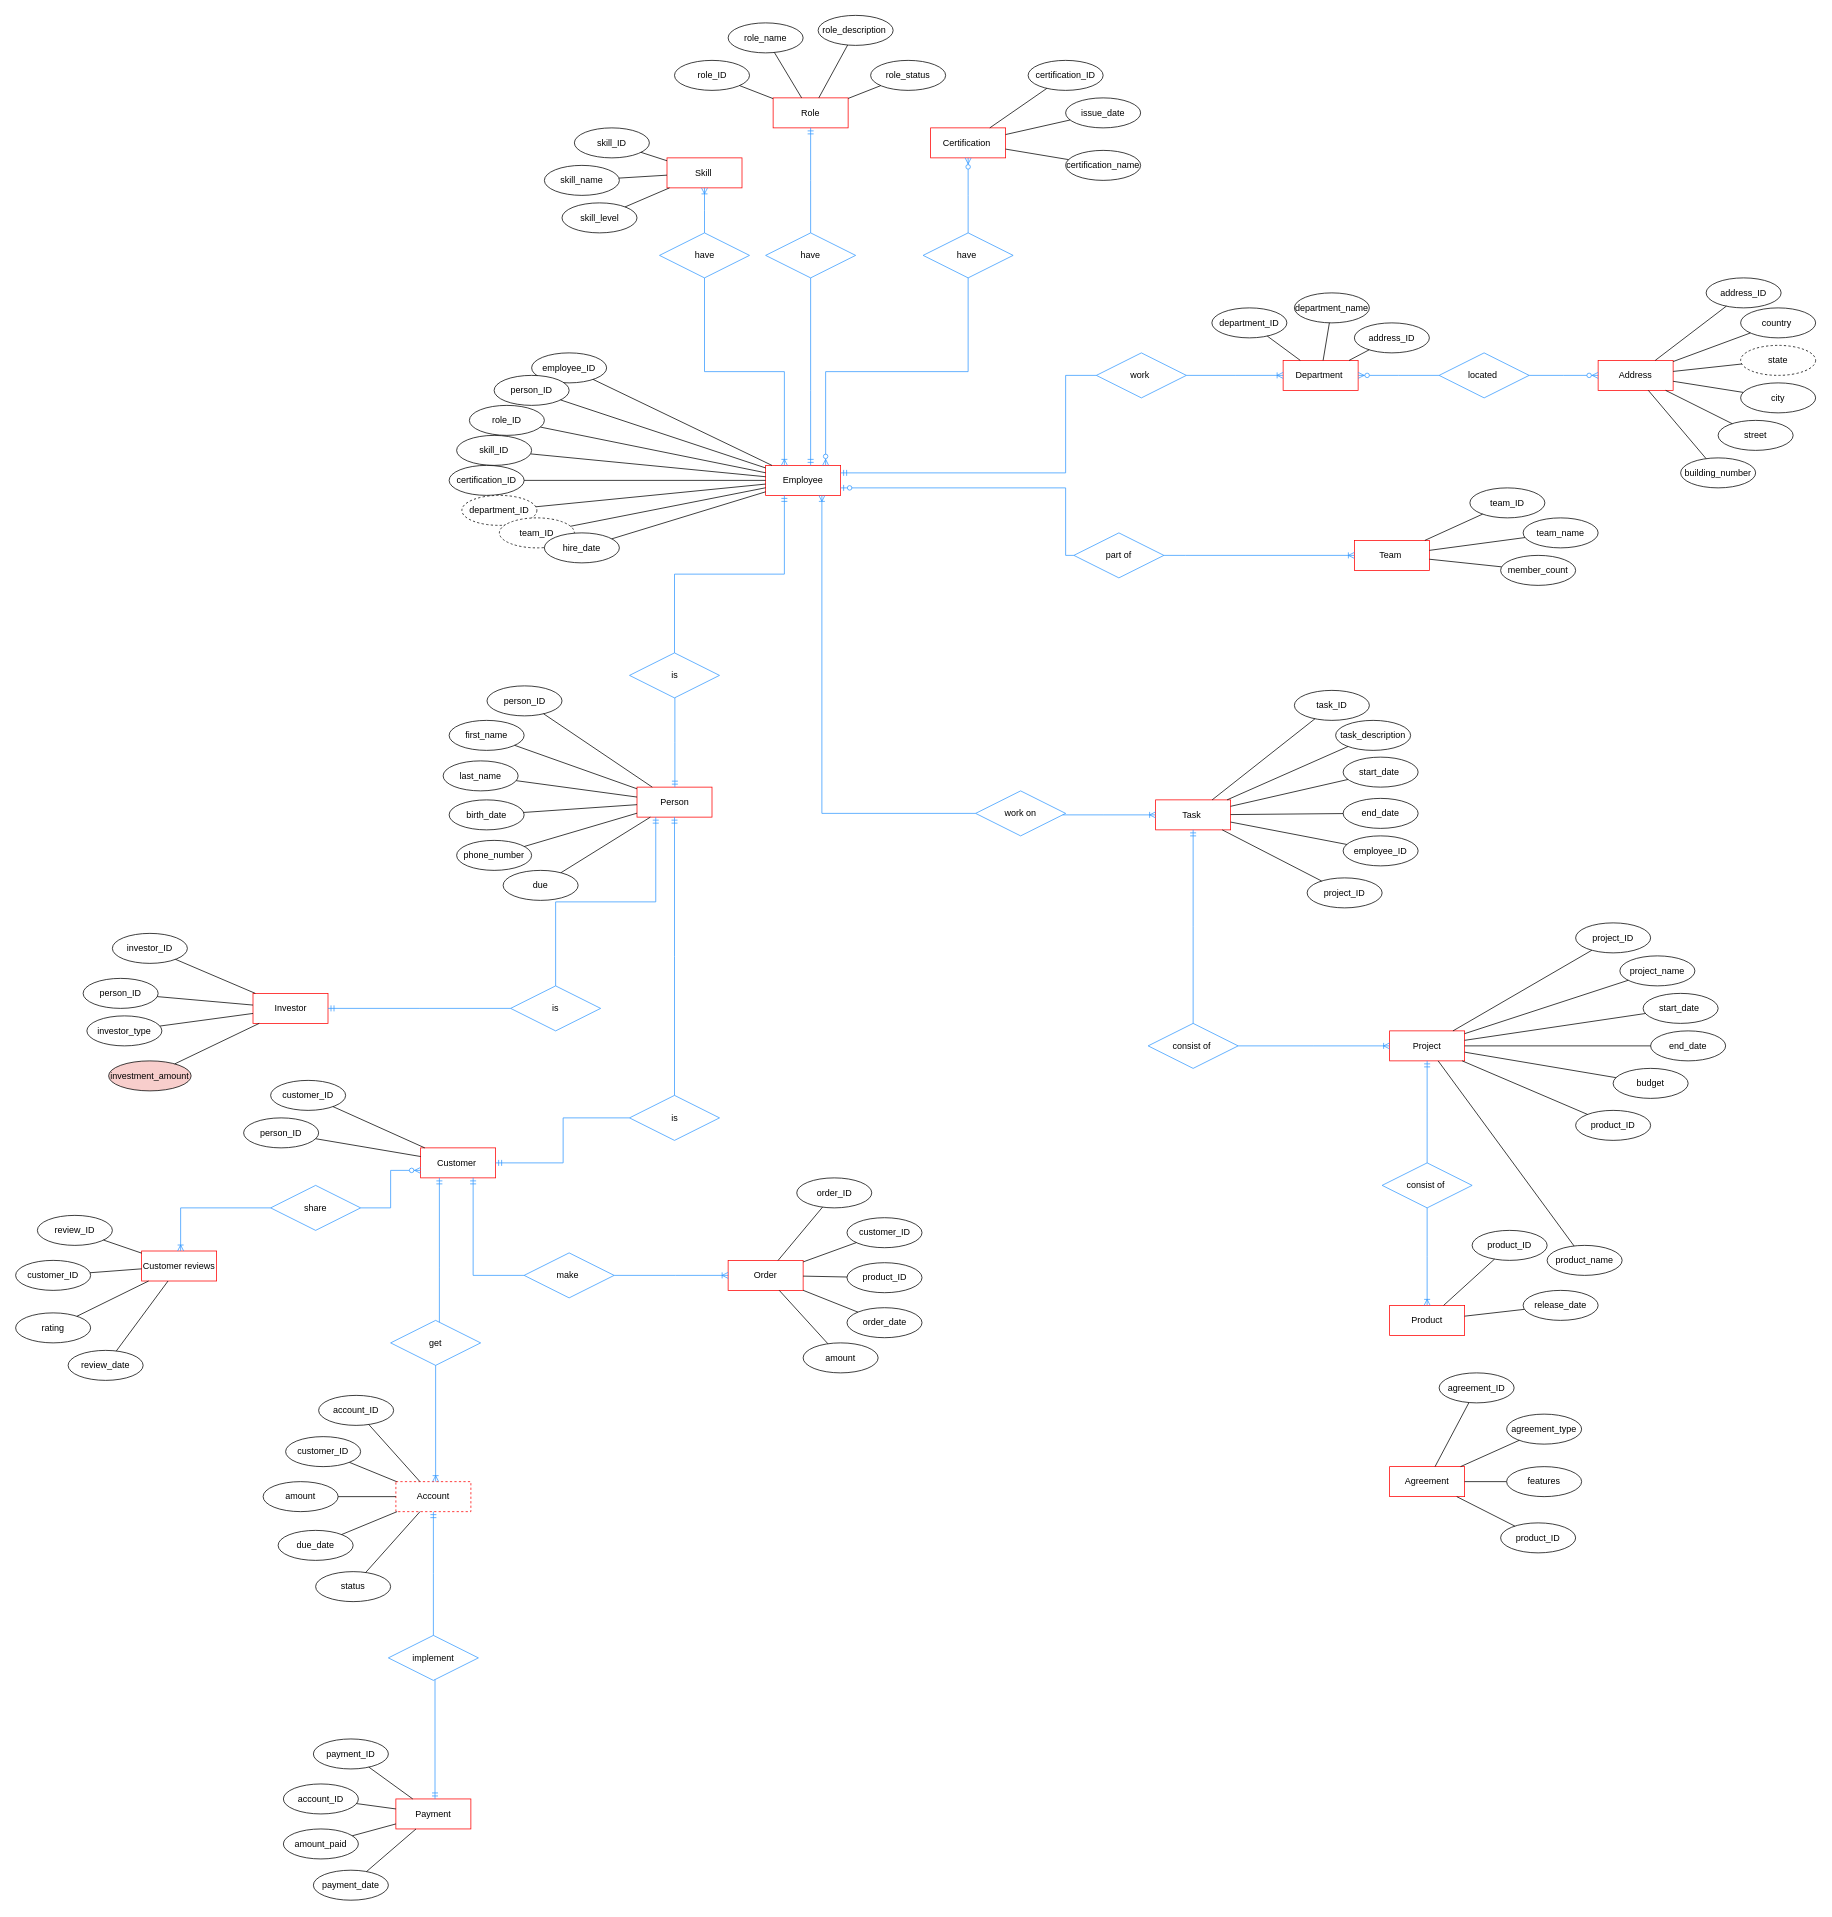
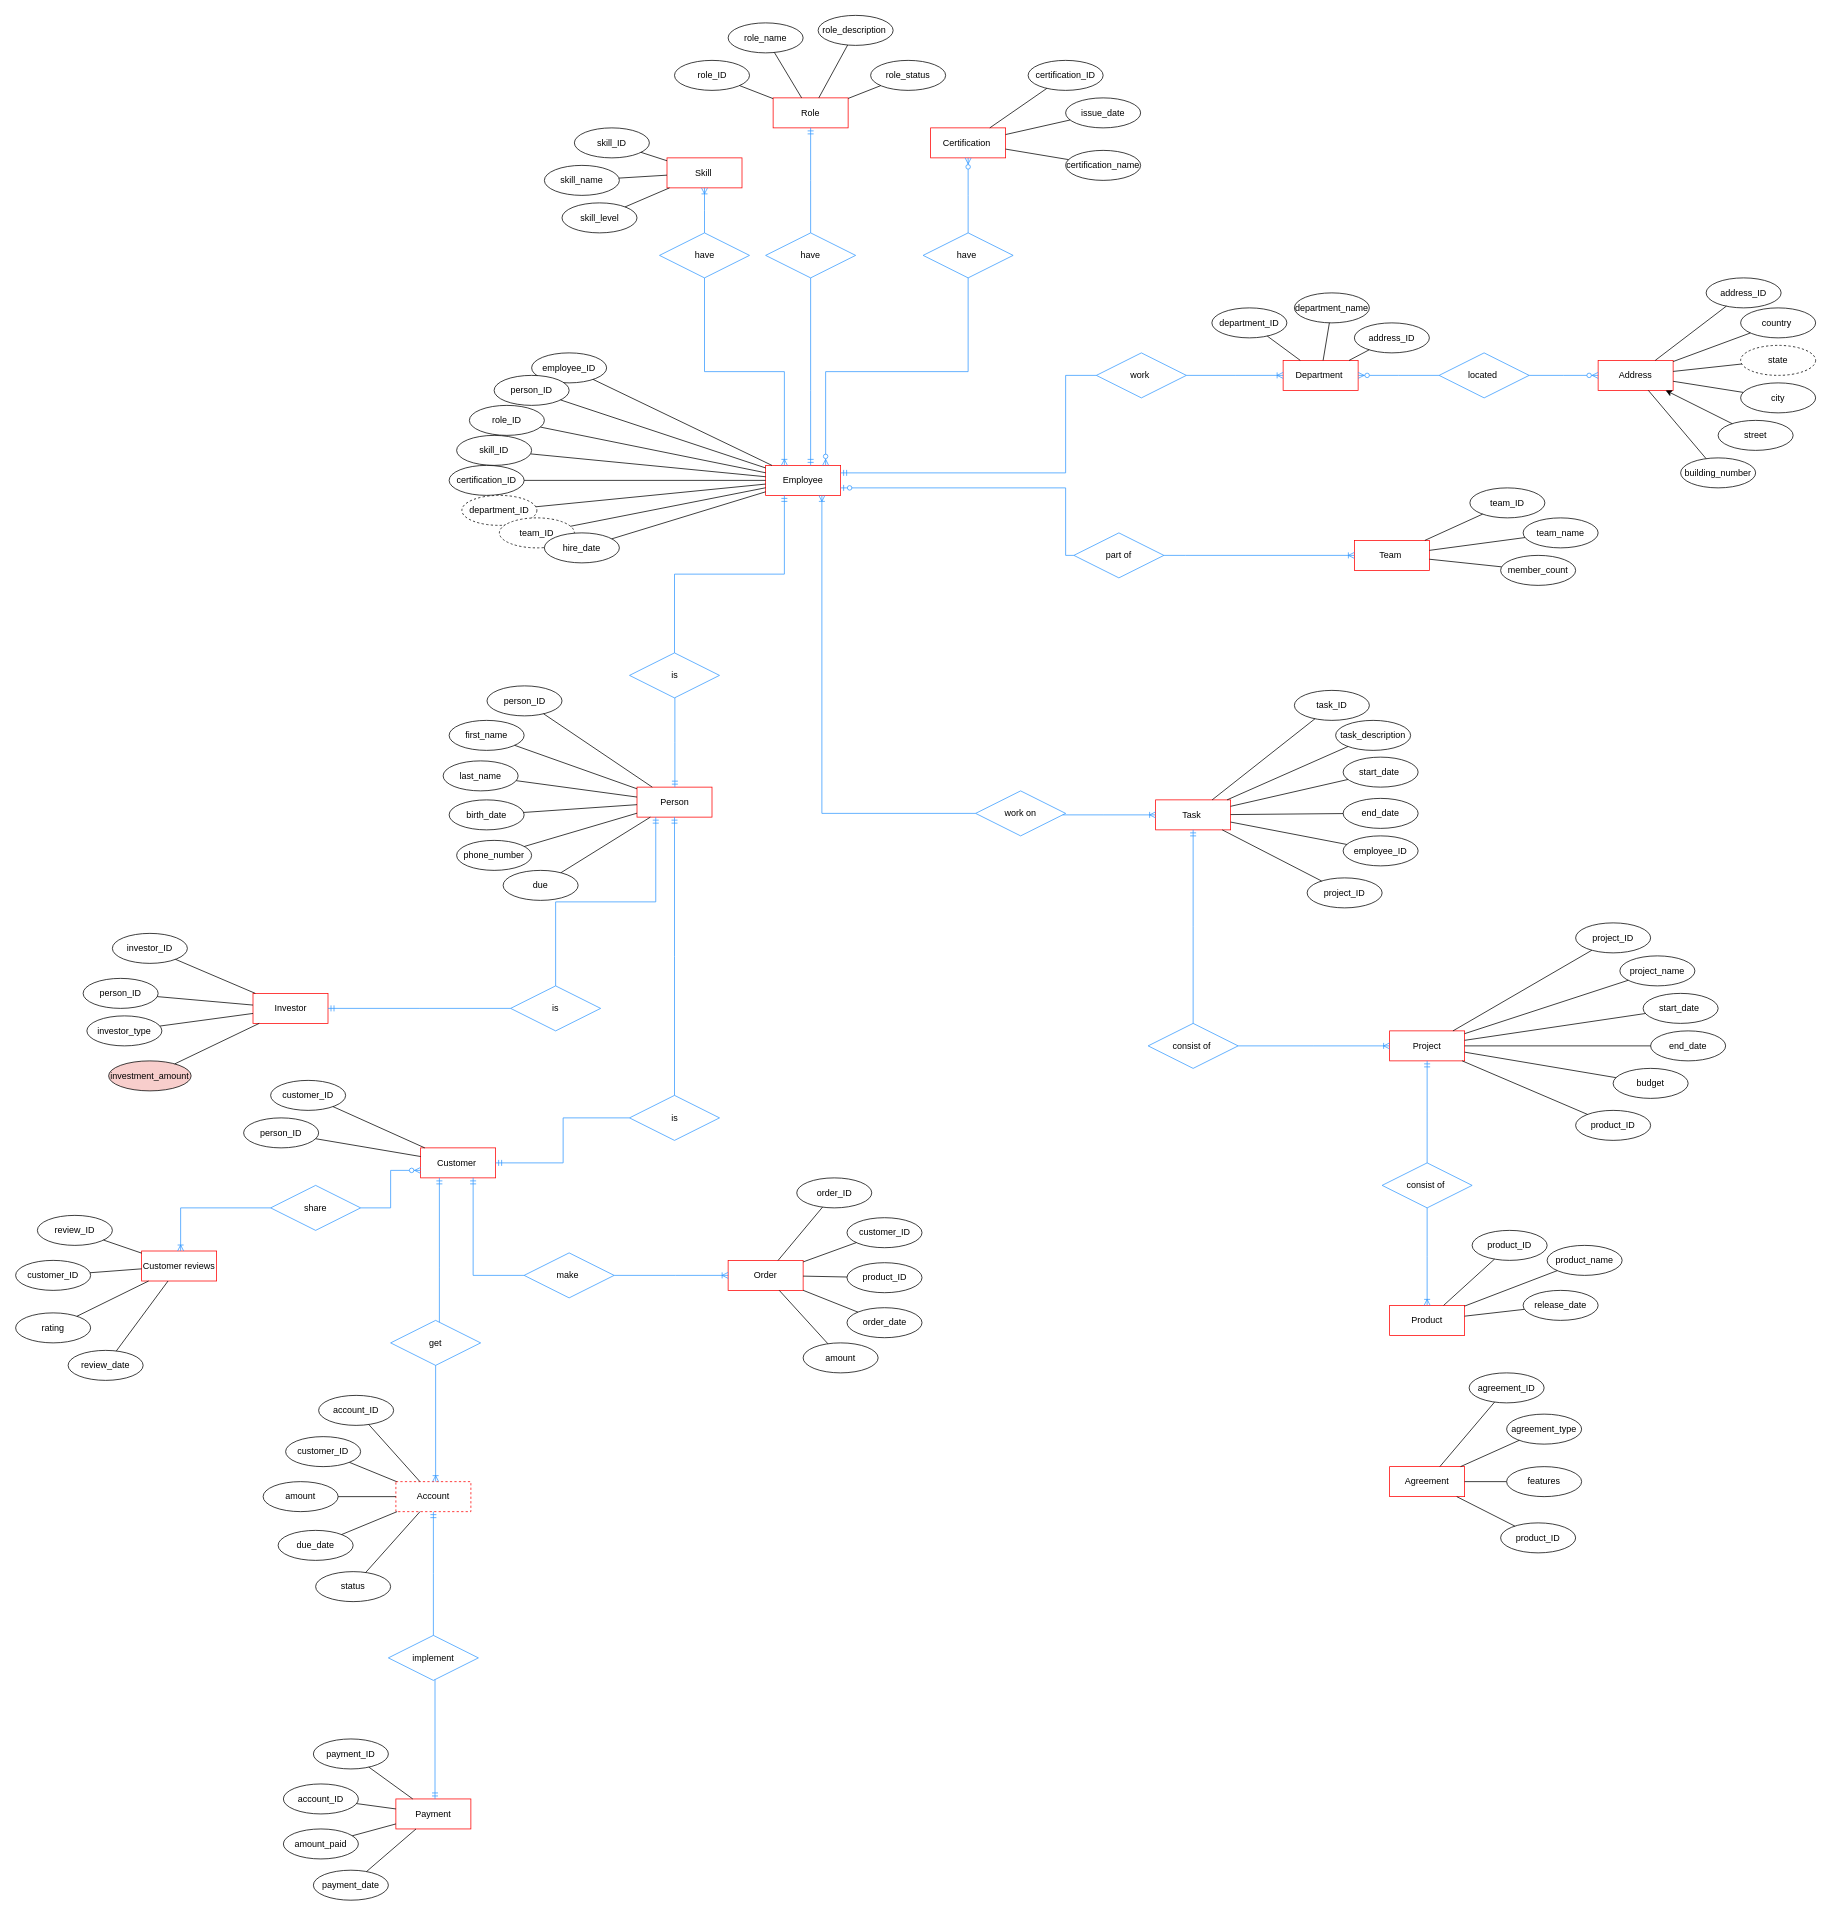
(1668, 392) -> (1671, 393)
(1506, 1154) -> (1511, 1288)
(1476, 1388) -> (1506, 1388)
